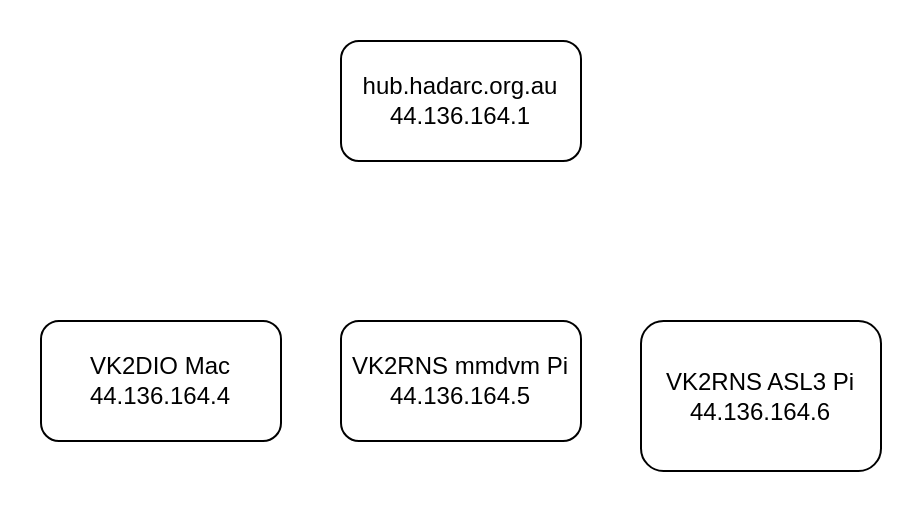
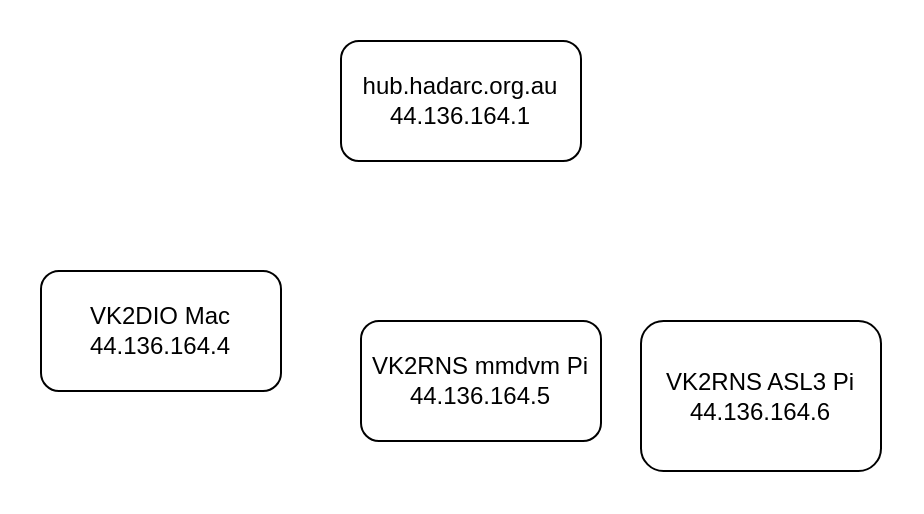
(161, 381) -> (161, 331)
(461, 381) -> (481, 381)
